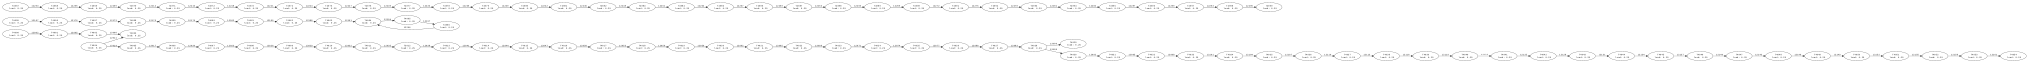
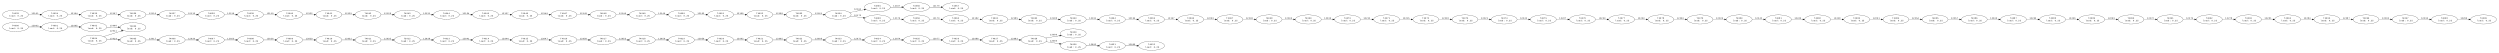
none -> (857, 11)
(113, 22) -> (857, 17)
(407, 30) -> (1209, 19)
(1170, 56) -> none
